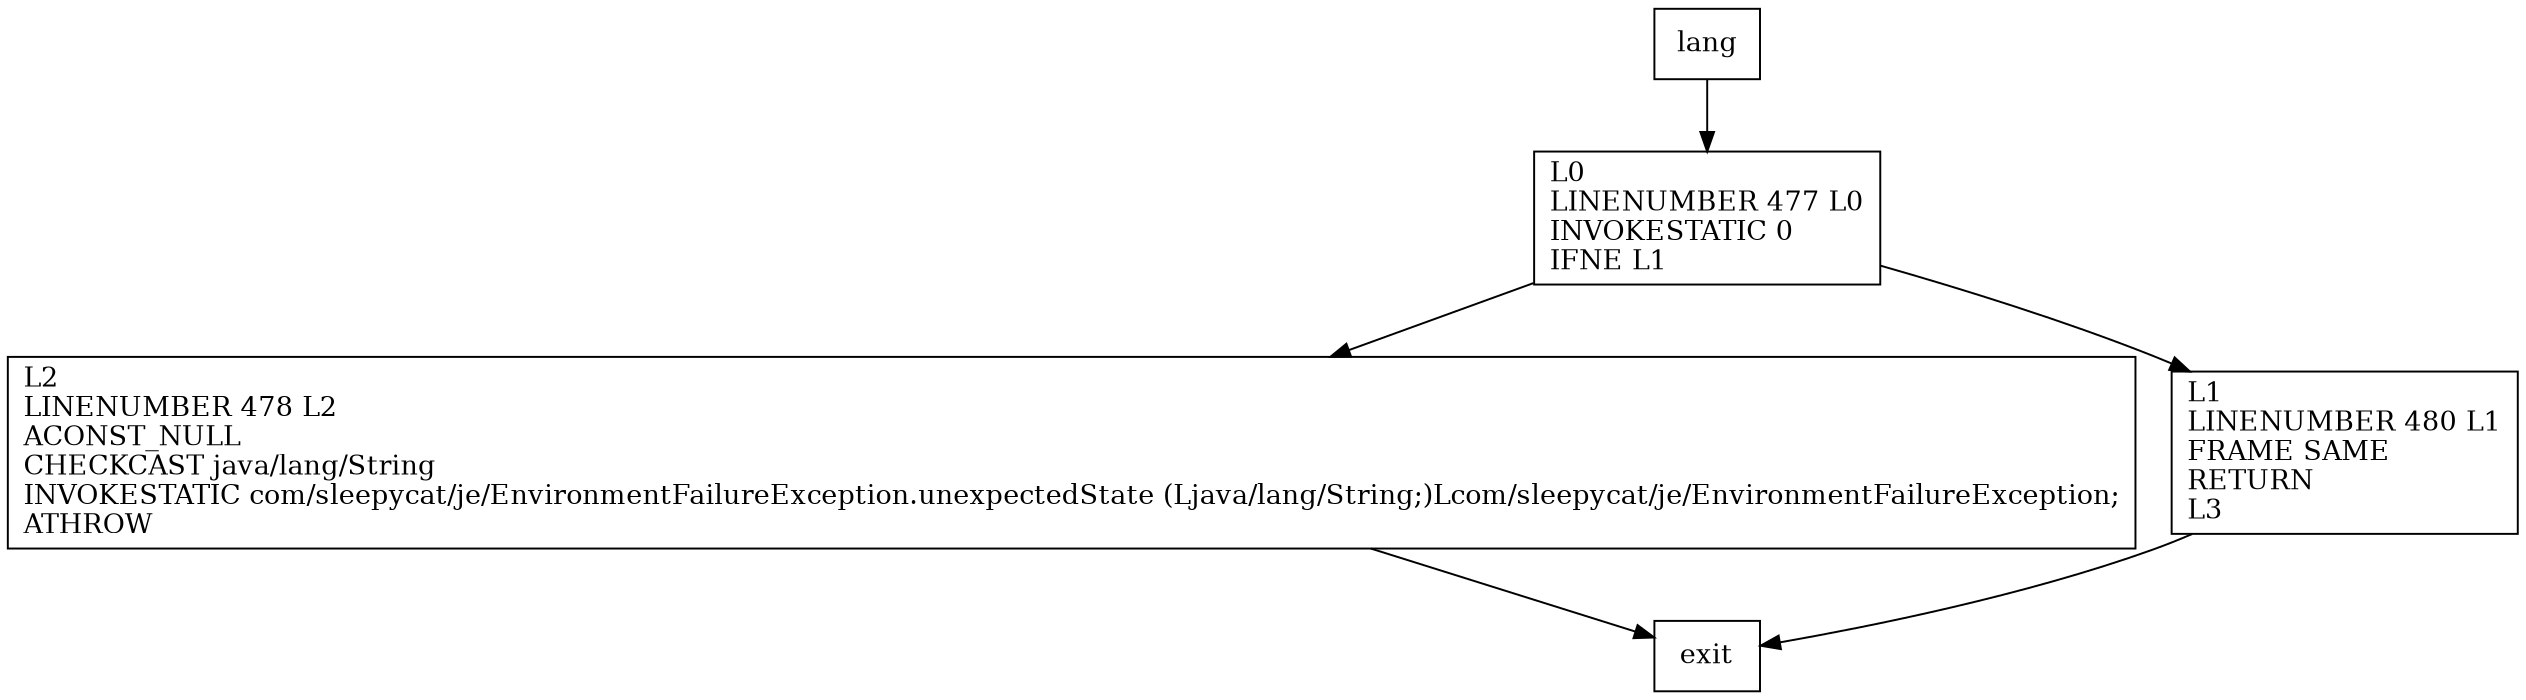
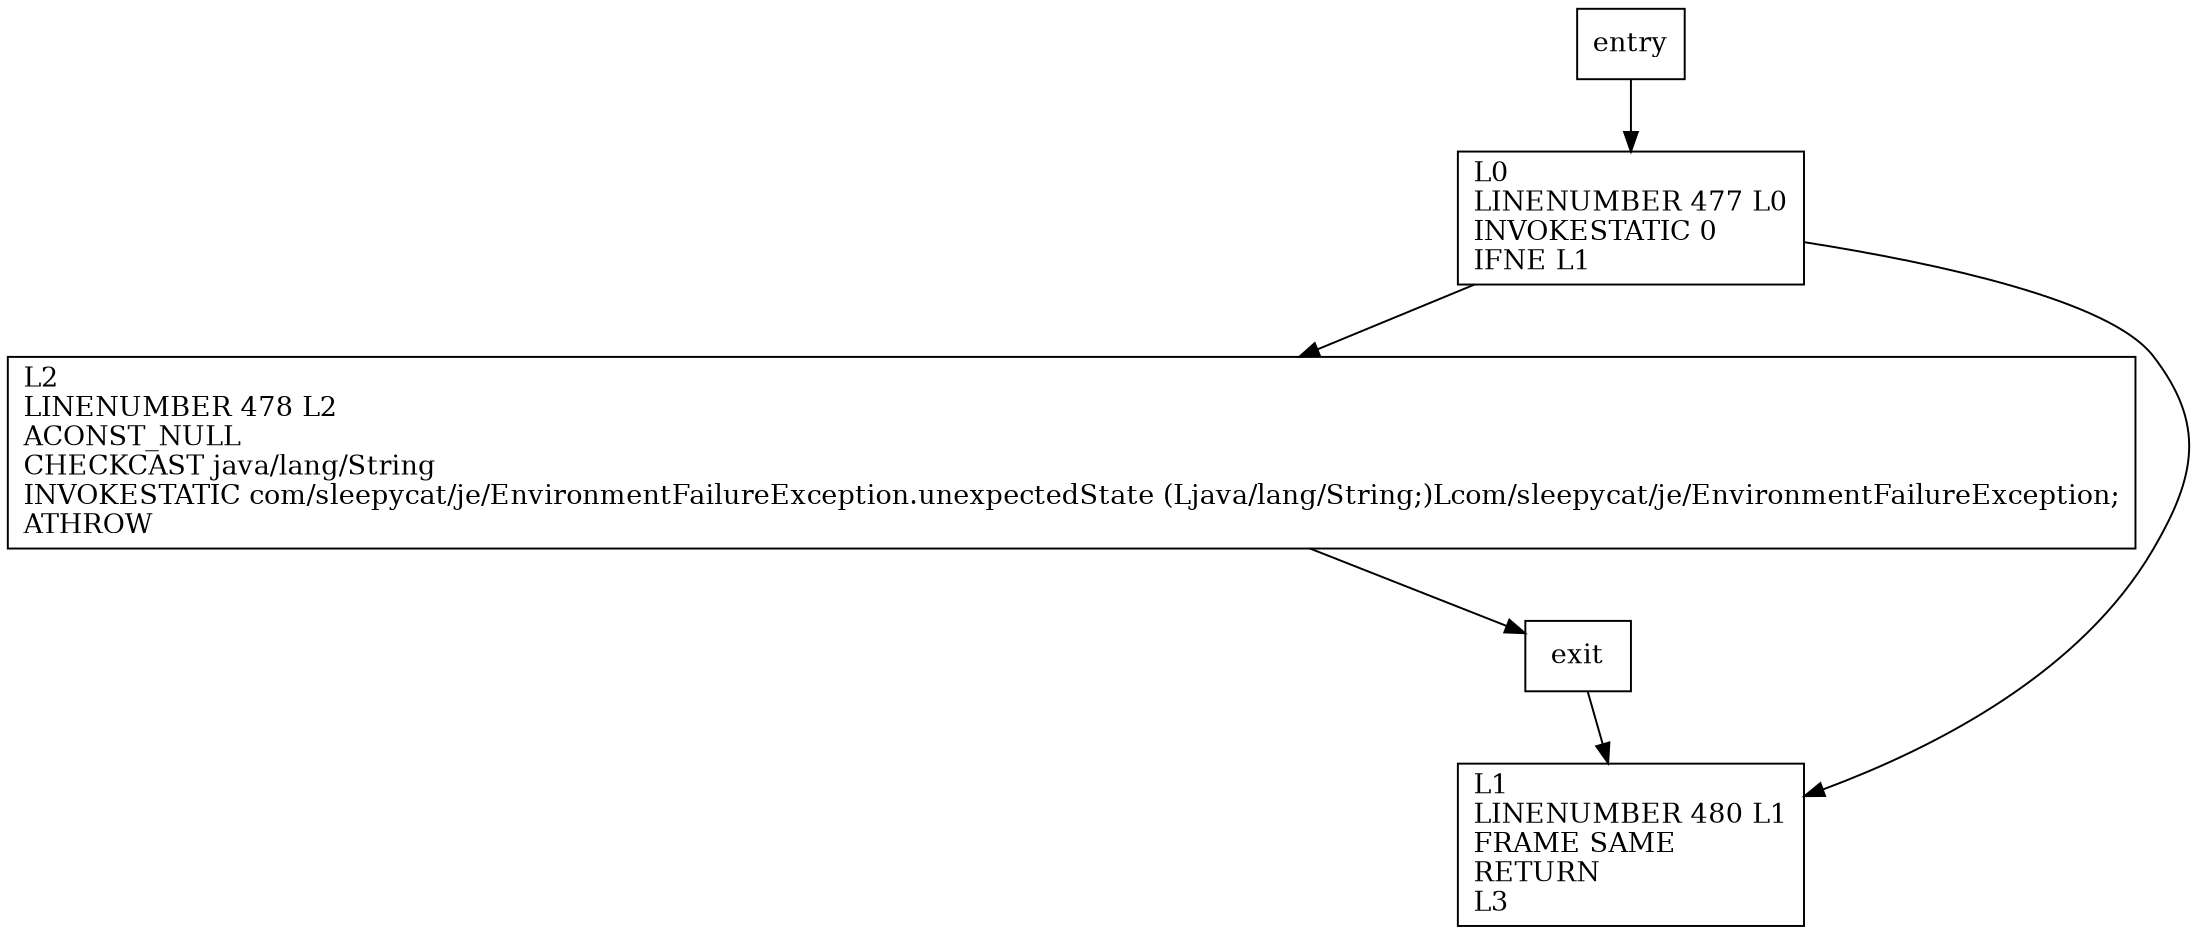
(1707, 44) -> (1631, 44)
(1989, 598) -> (1595, 718)
